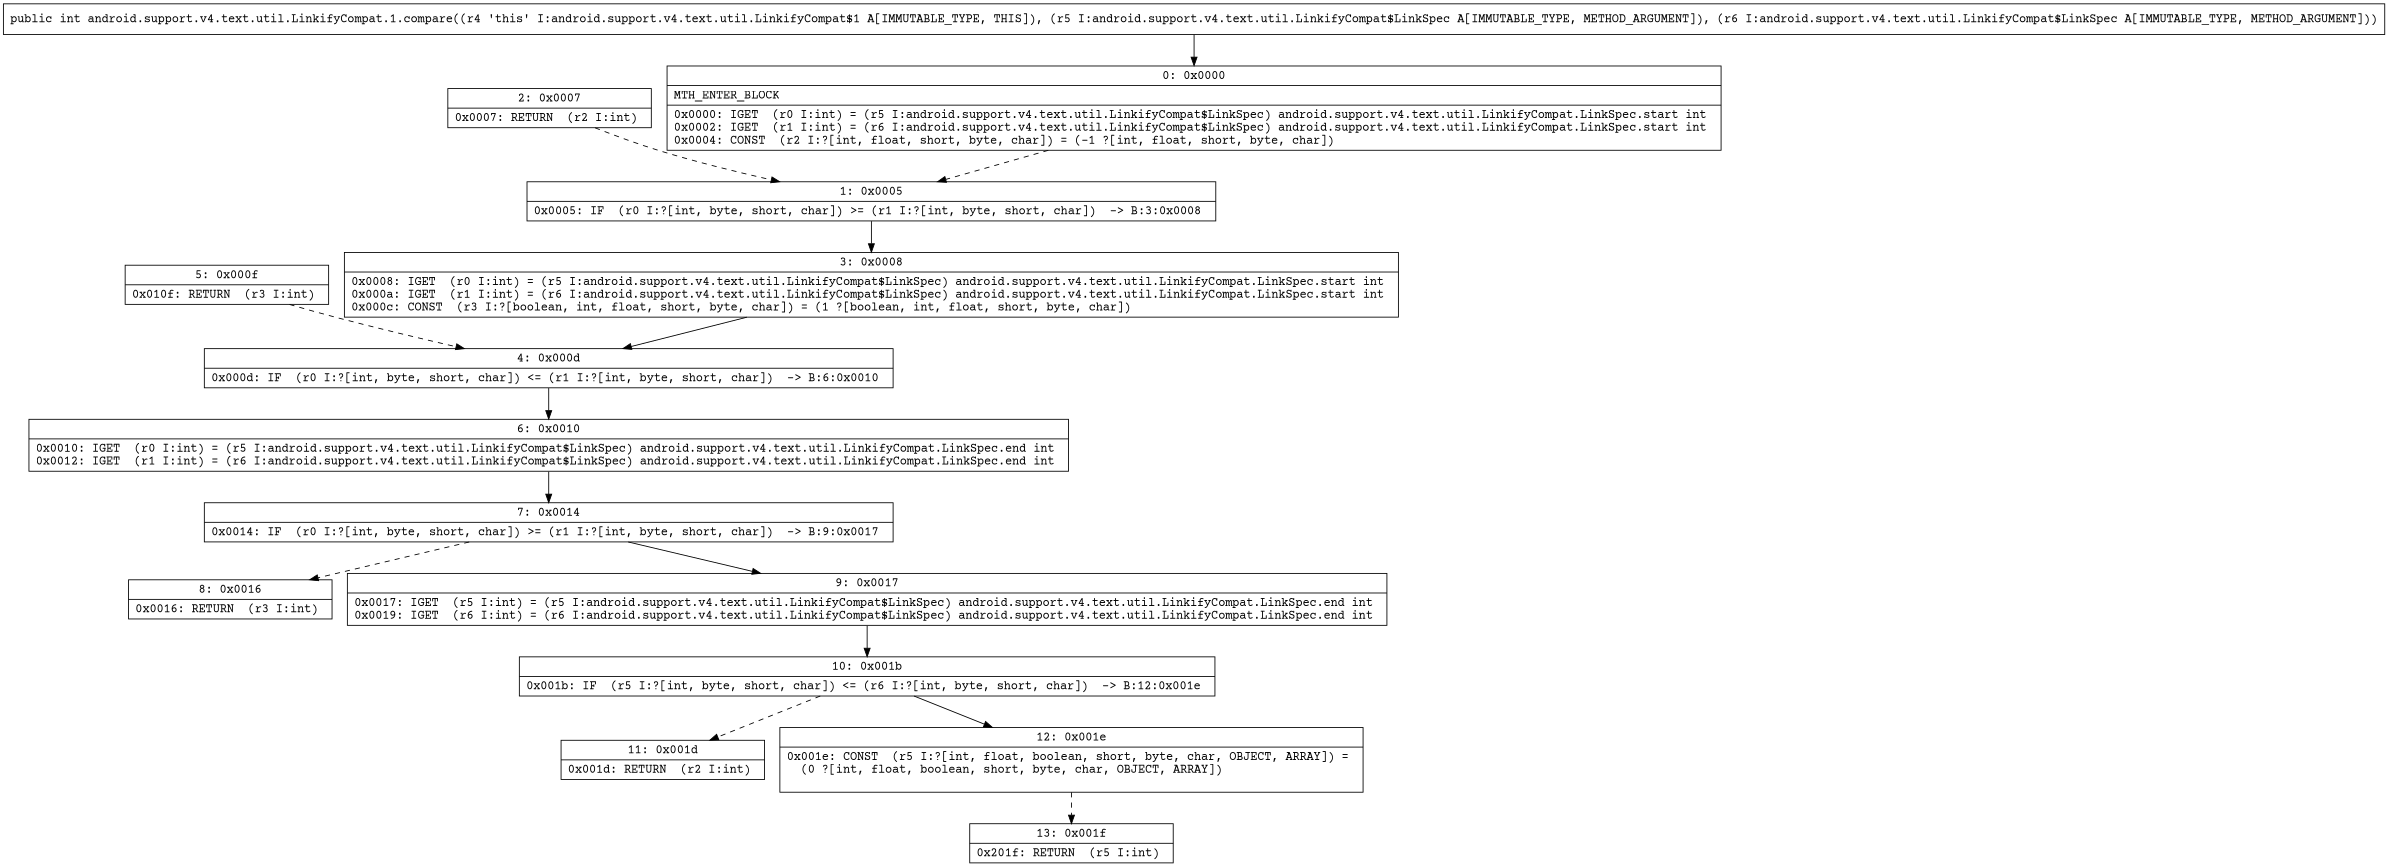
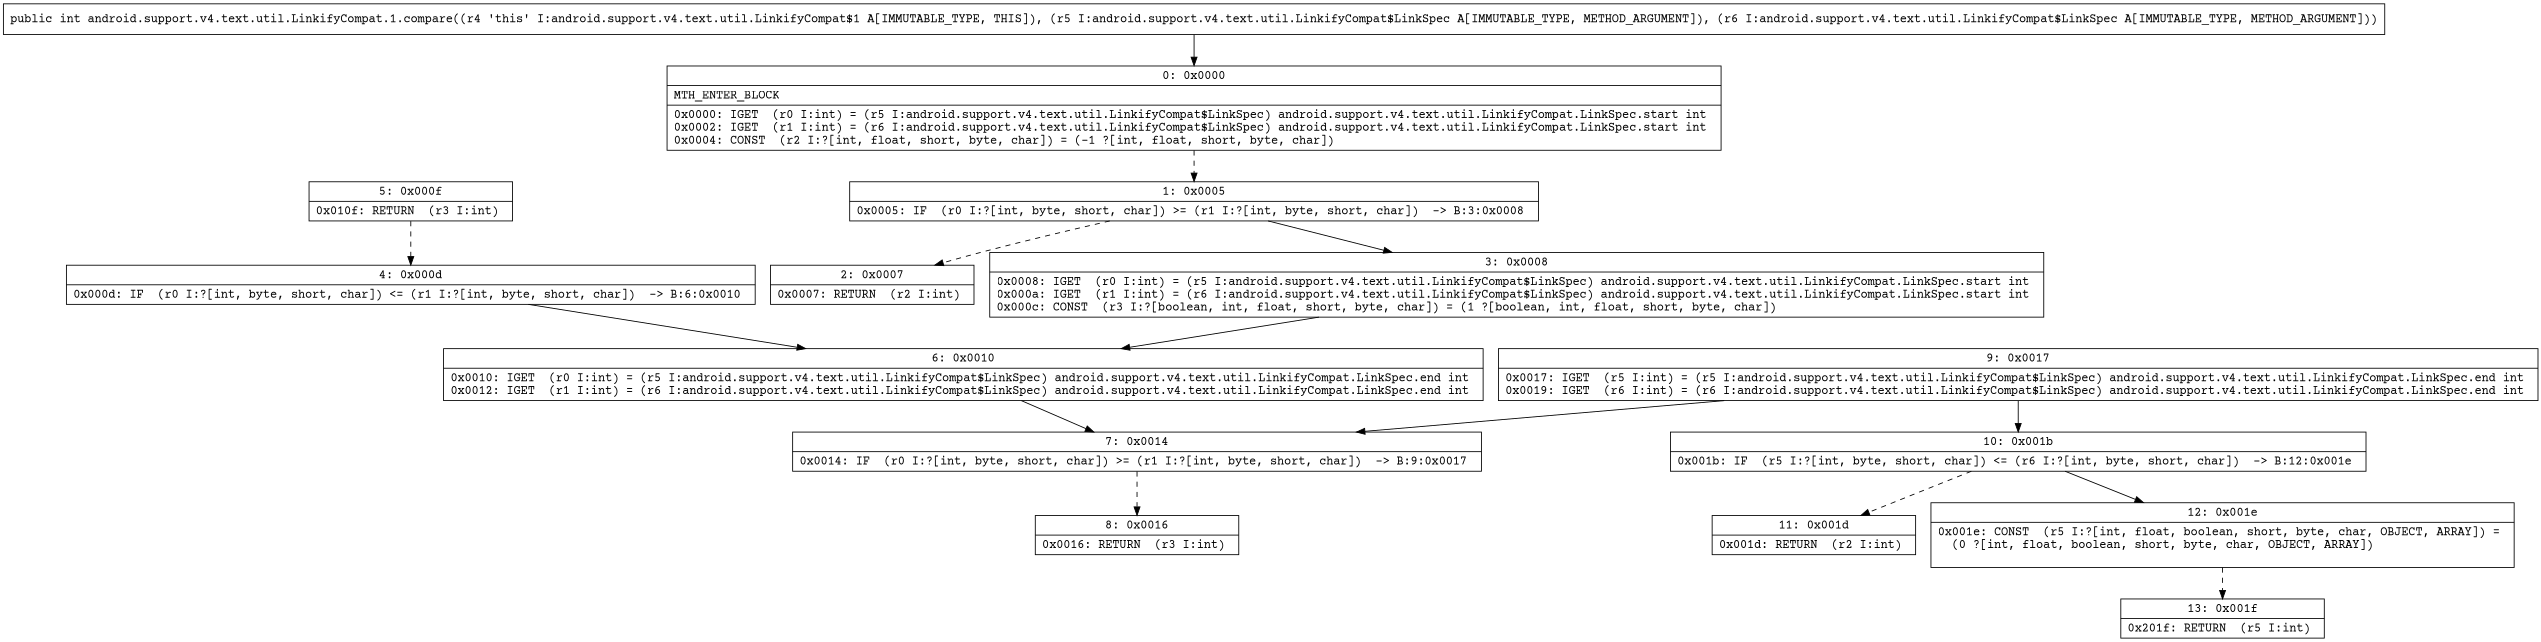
(682, 157) -> (1026, 241)
(689, 332) -> (1224, 332)
(690, 557) -> (1545, 416)
